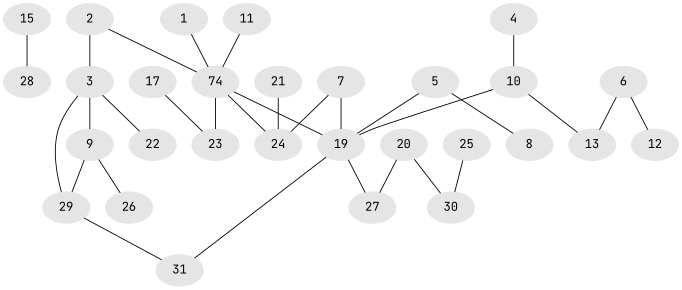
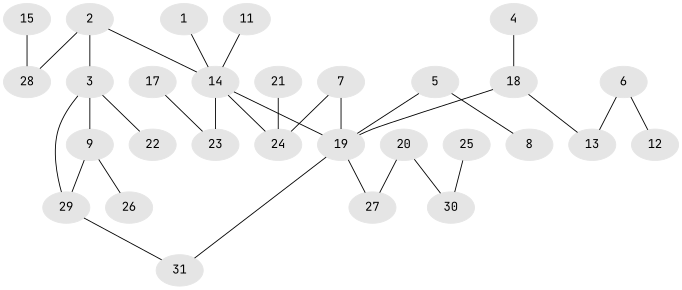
none -> (59, 50)
(215, 82) -> (215, 82)
(514, 82) -> (514, 82)
